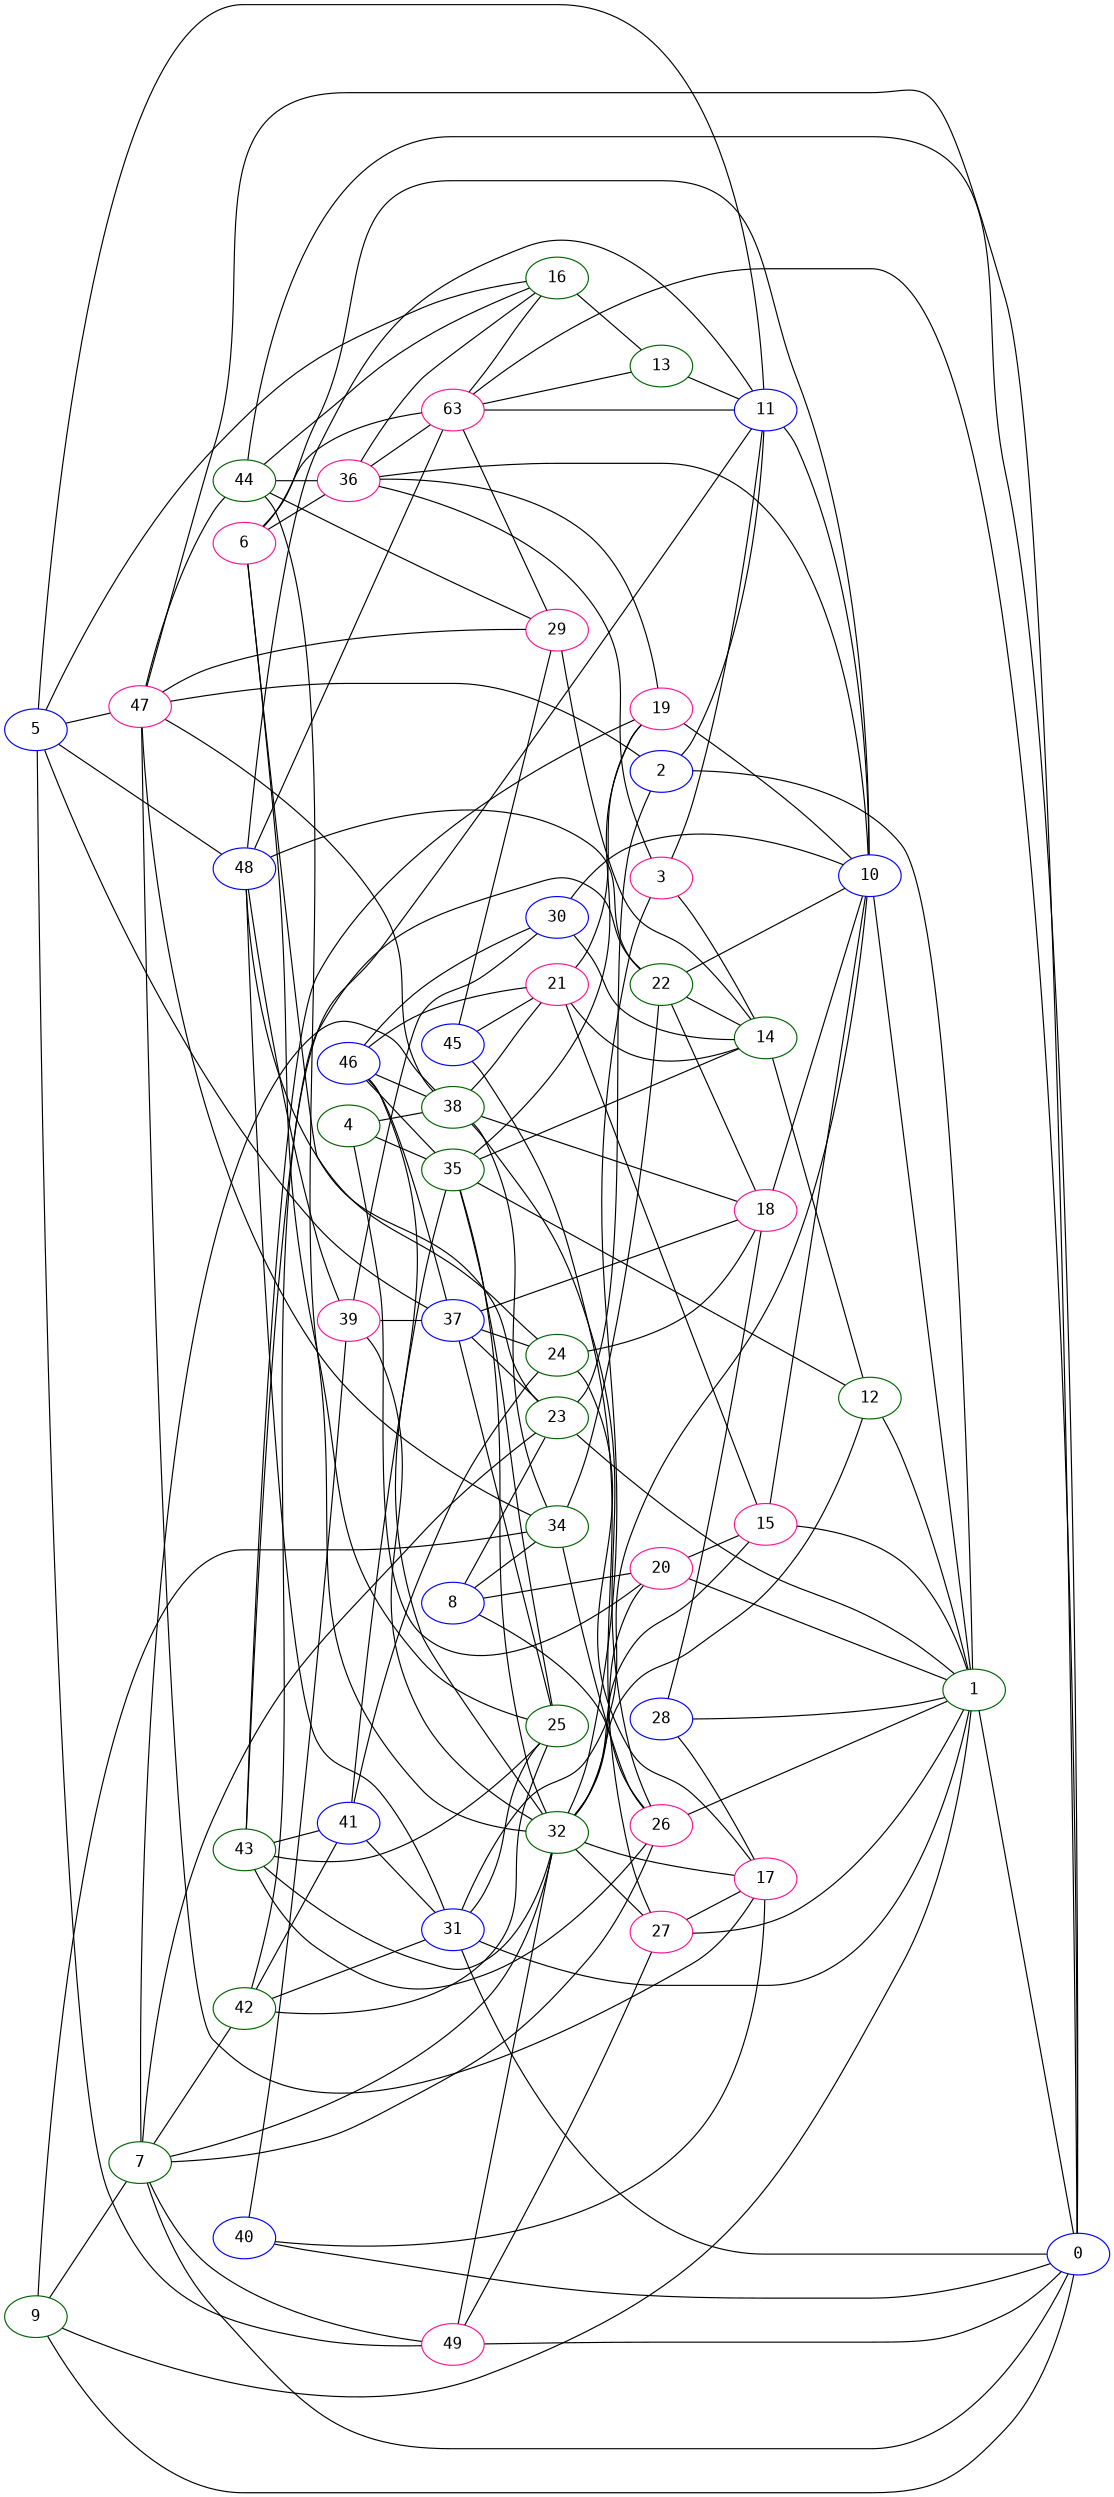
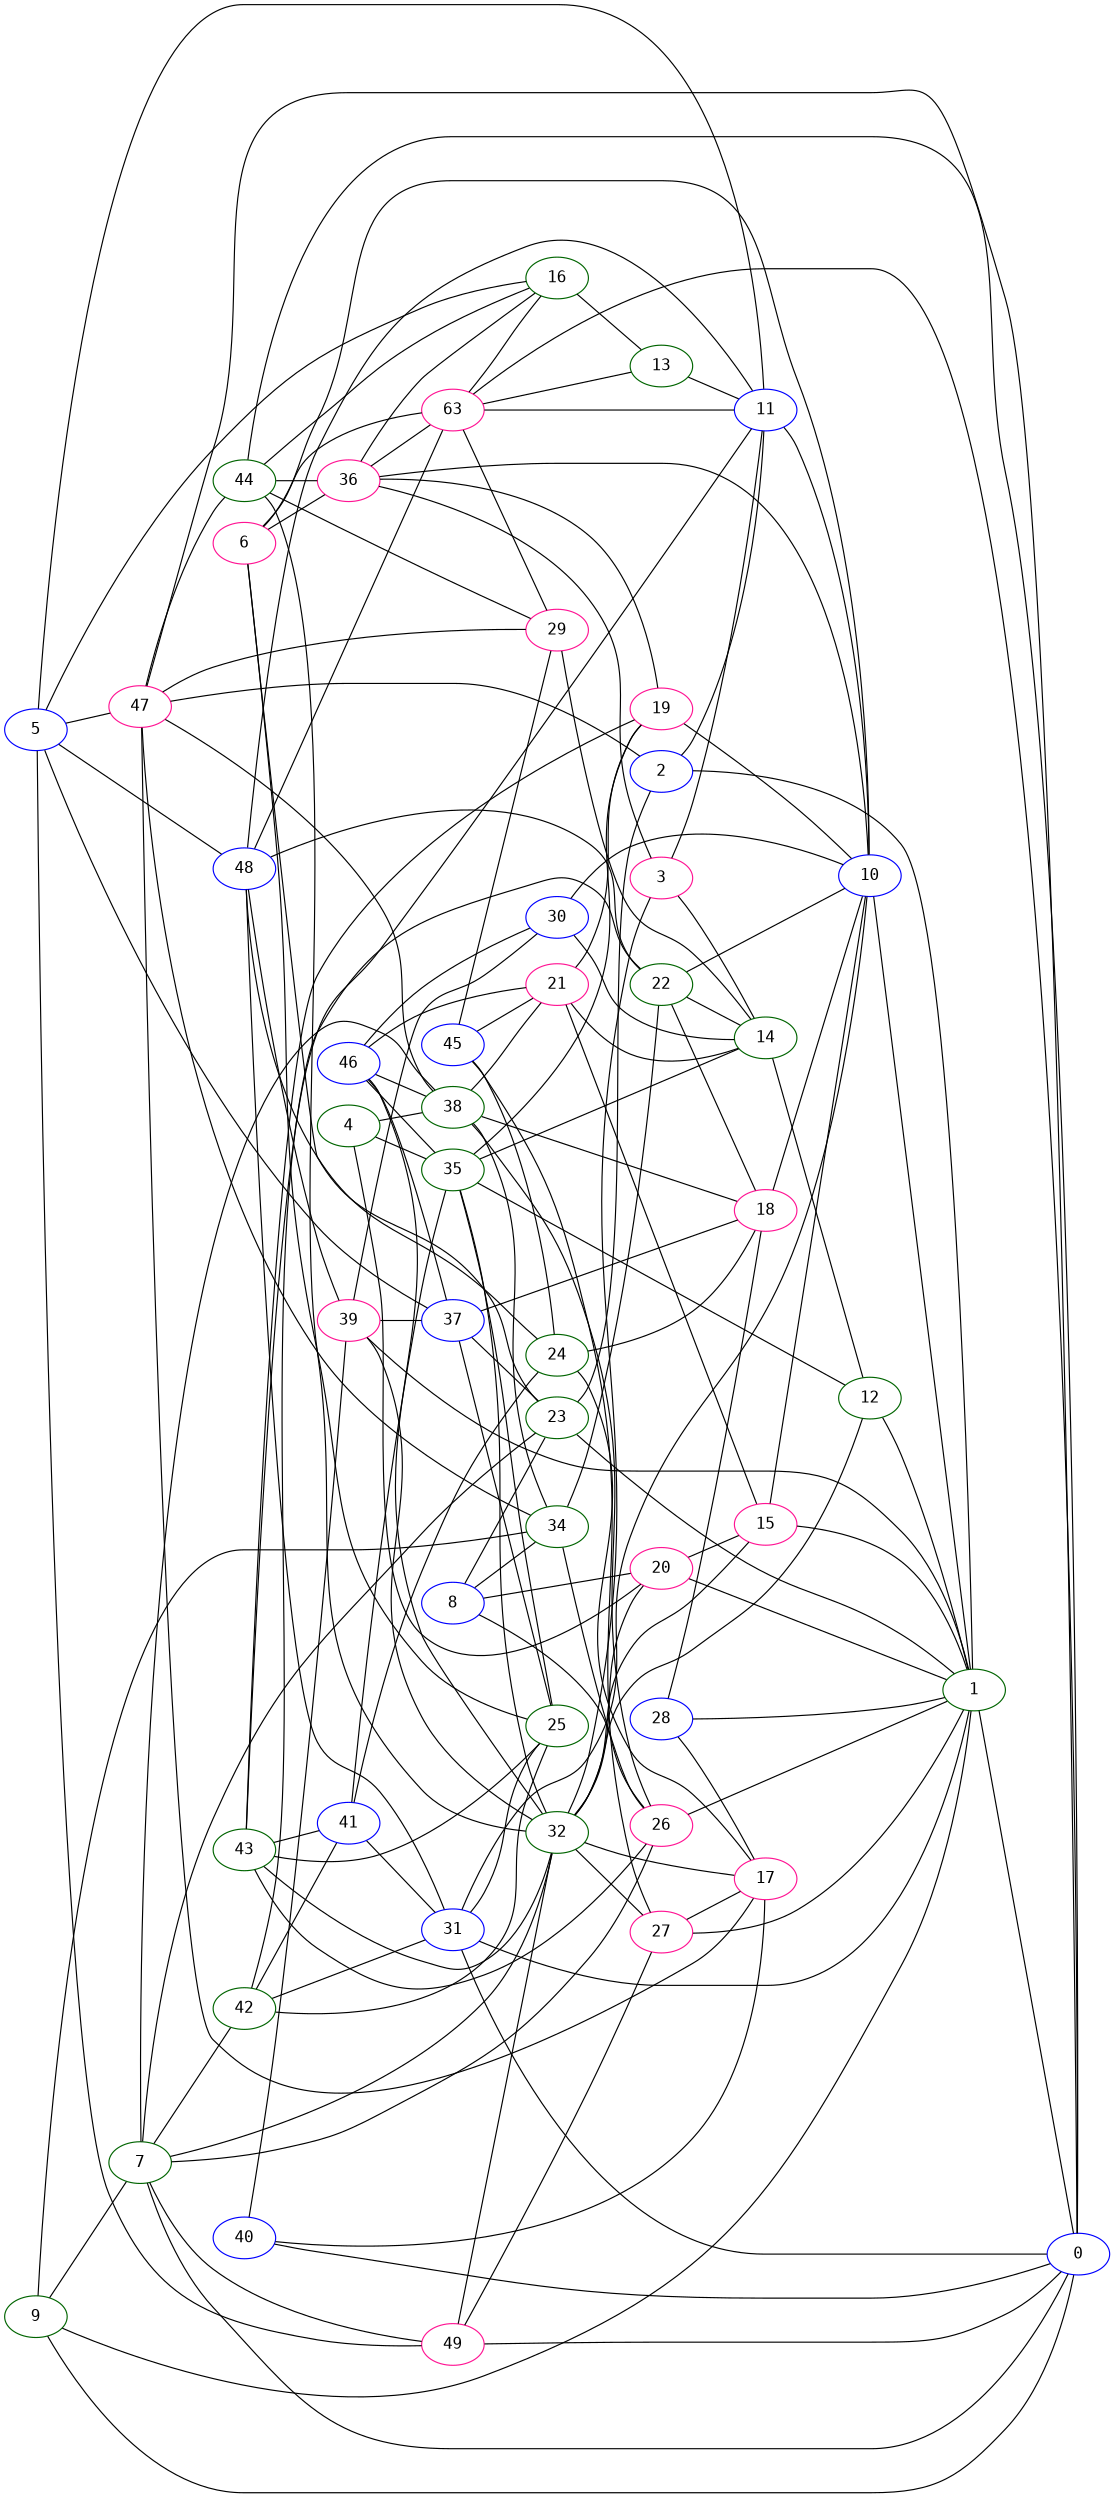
(505, 1338) -> (525, 1179)
none -> (701, 1471)
